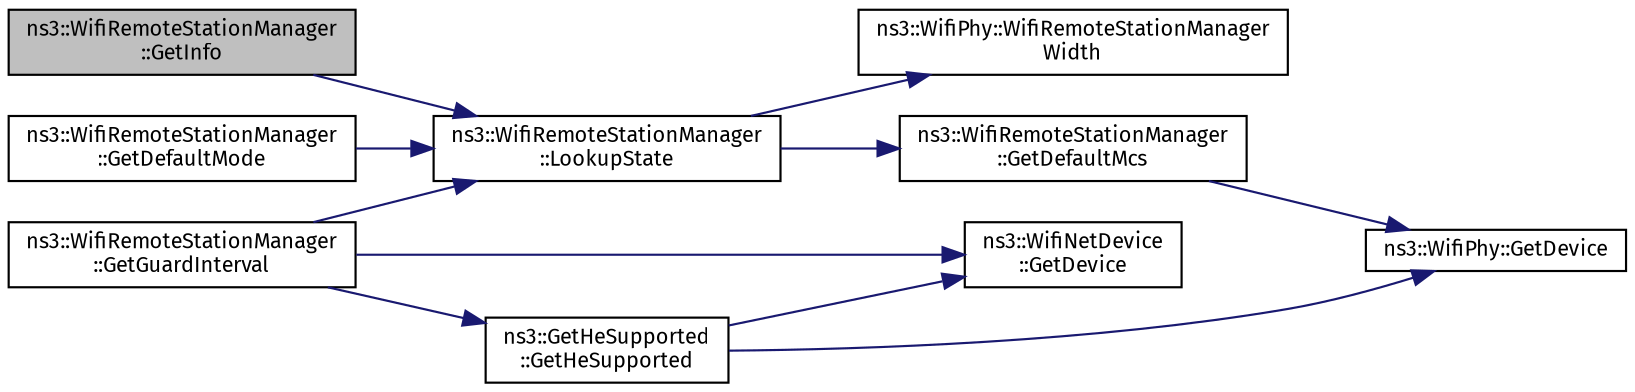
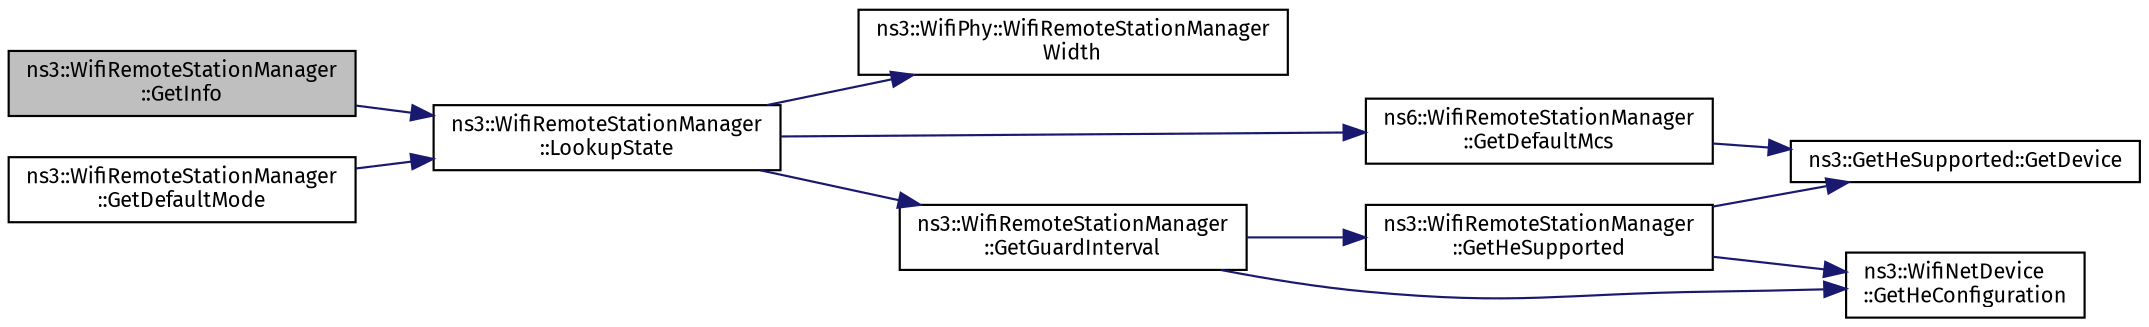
(1073, 149) -> (1539, 131)
(384, 204) -> (830, 185)
(1496, 250) -> (1965, 162)
(1073, 255) -> (1965, 285)
(607, 350) -> (1539, 237)
